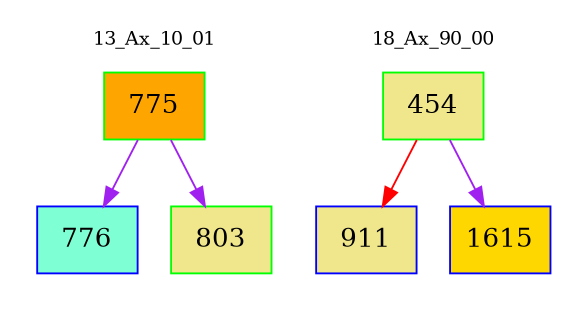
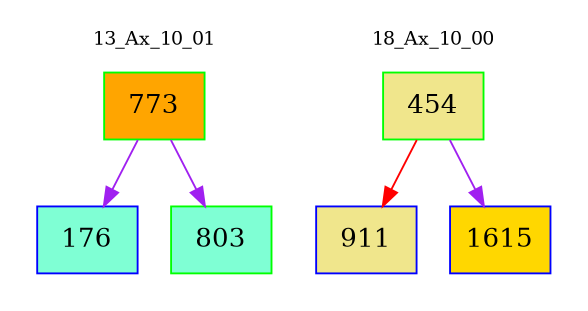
(433, 40) -> (433, 40)
(154, 106) -> (154, 106)
(87, 240) -> (87, 240)
(221, 240) -> (221, 240)
